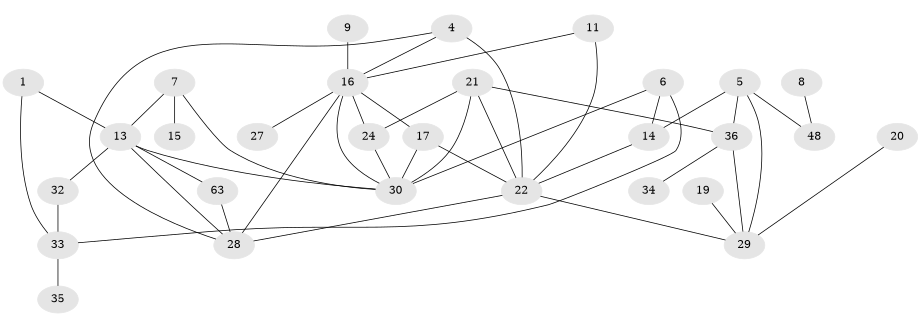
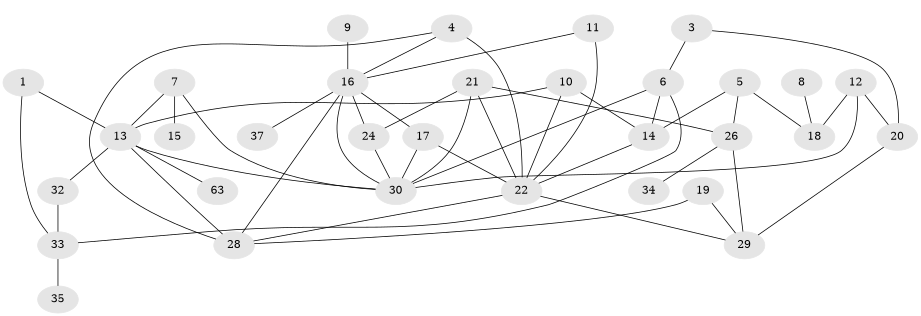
none -> (692, 28)
none -> (566, 83)
none -> (856, 83)
(257, 137) -> (257, 137)
(732, 137) -> (732, 137)
(815, 137) -> (815, 137)
(761, 163) -> none
(226, 218) -> (472, 230)
